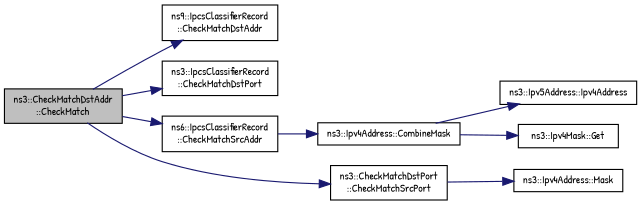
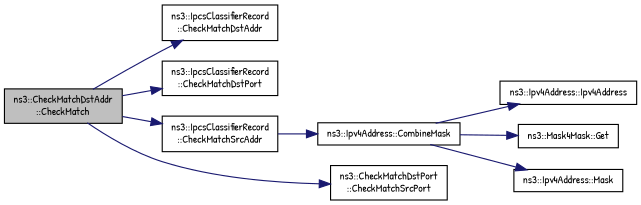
(220, 23) -> (220, 23)
(568, 93) -> (568, 93)
(220, 134) -> (220, 134)
(568, 136) -> (568, 136)
(475, 182) -> (473, 156)
